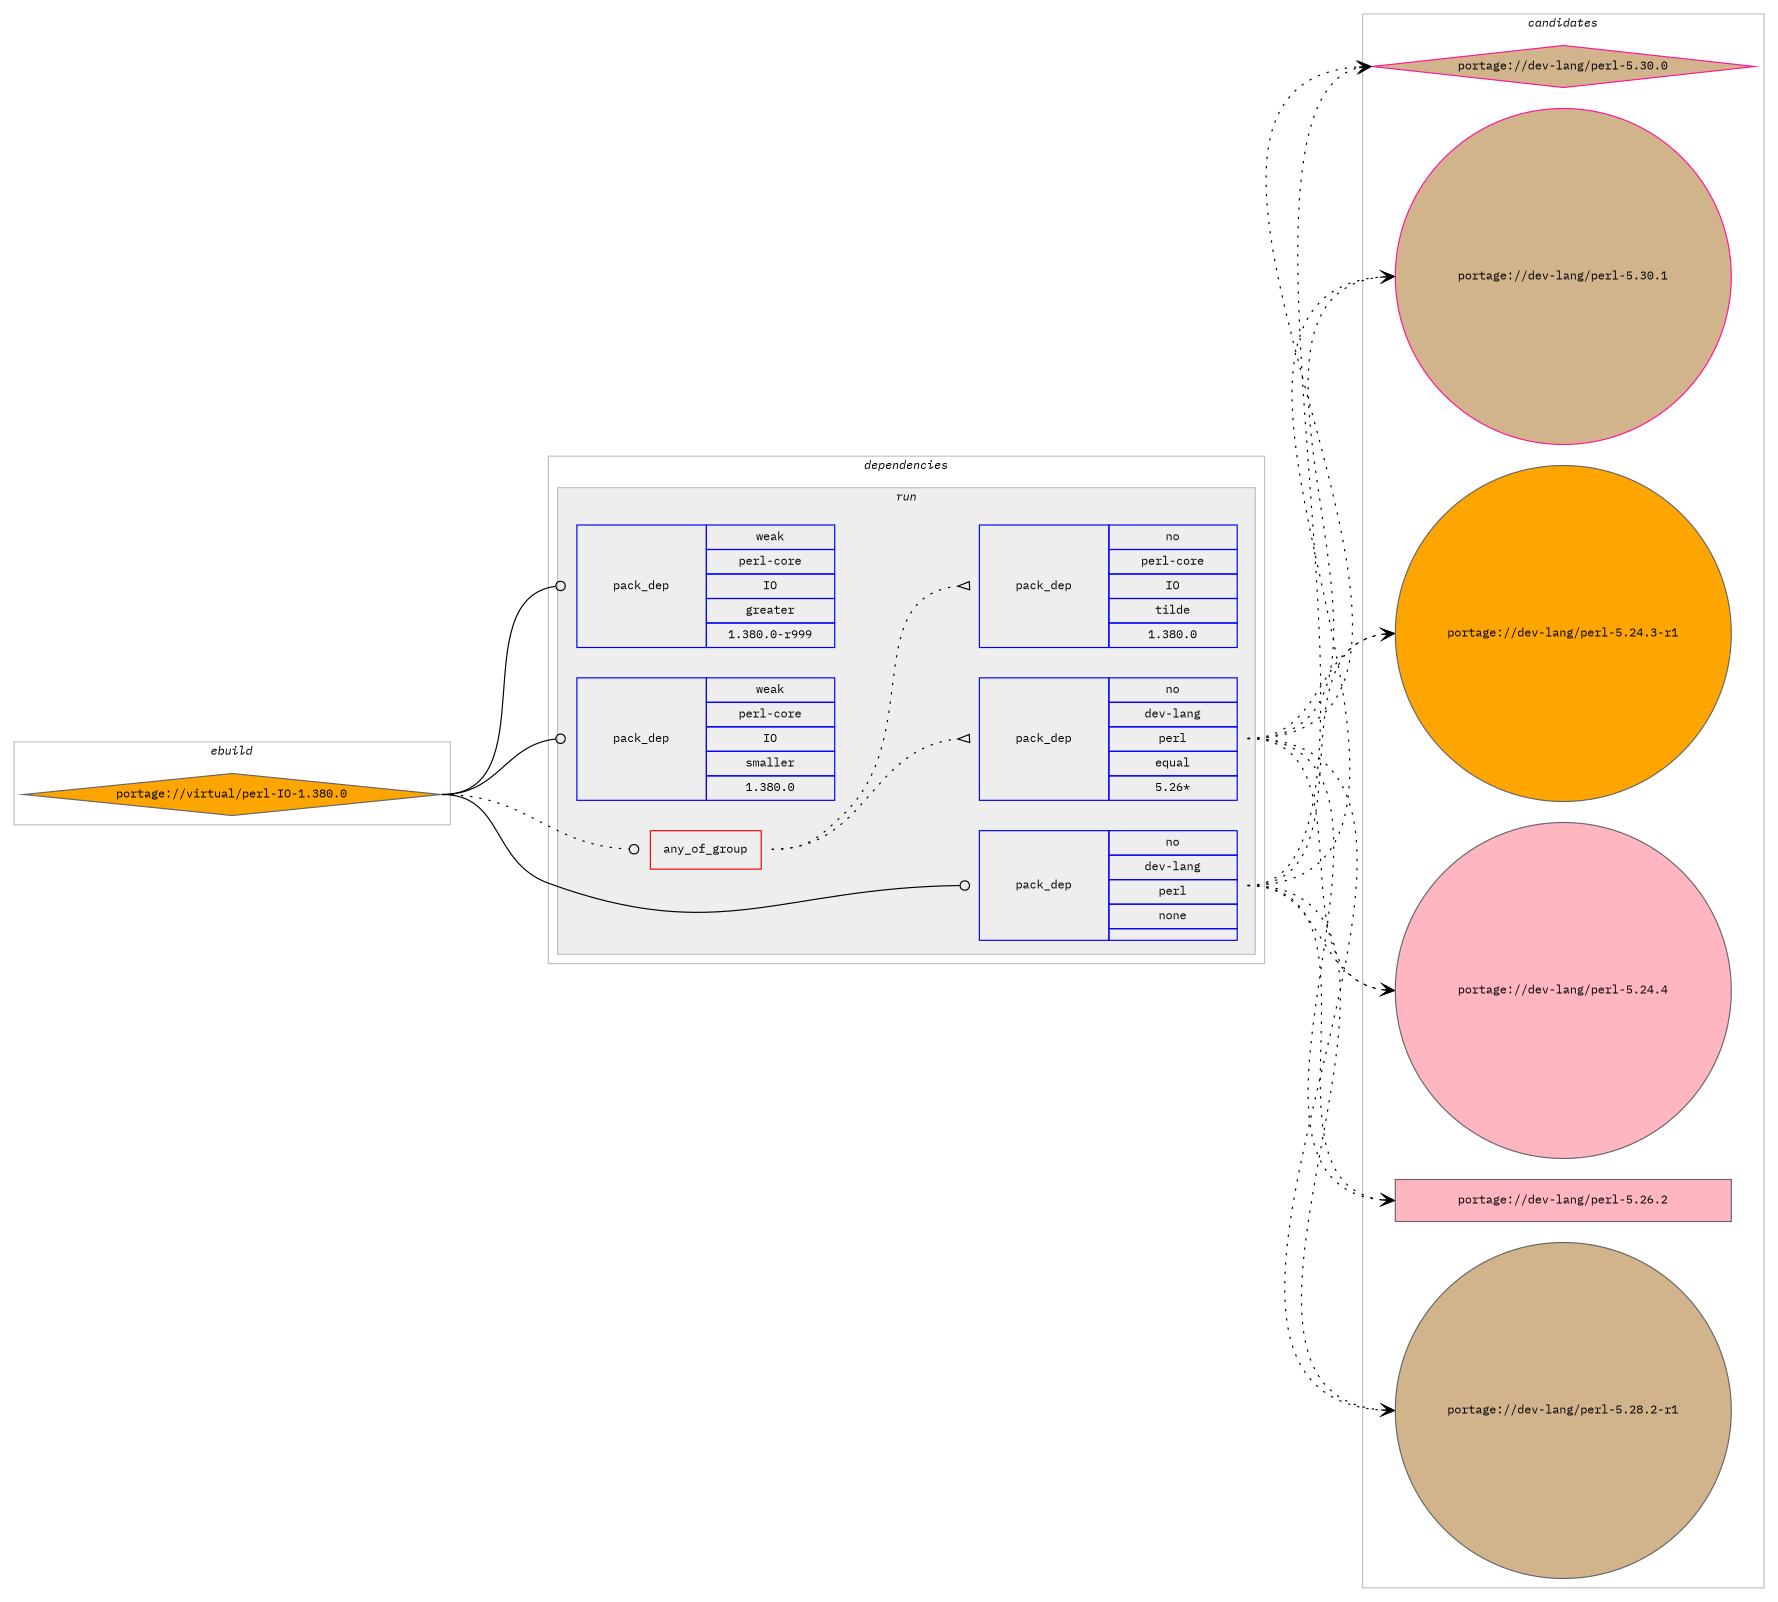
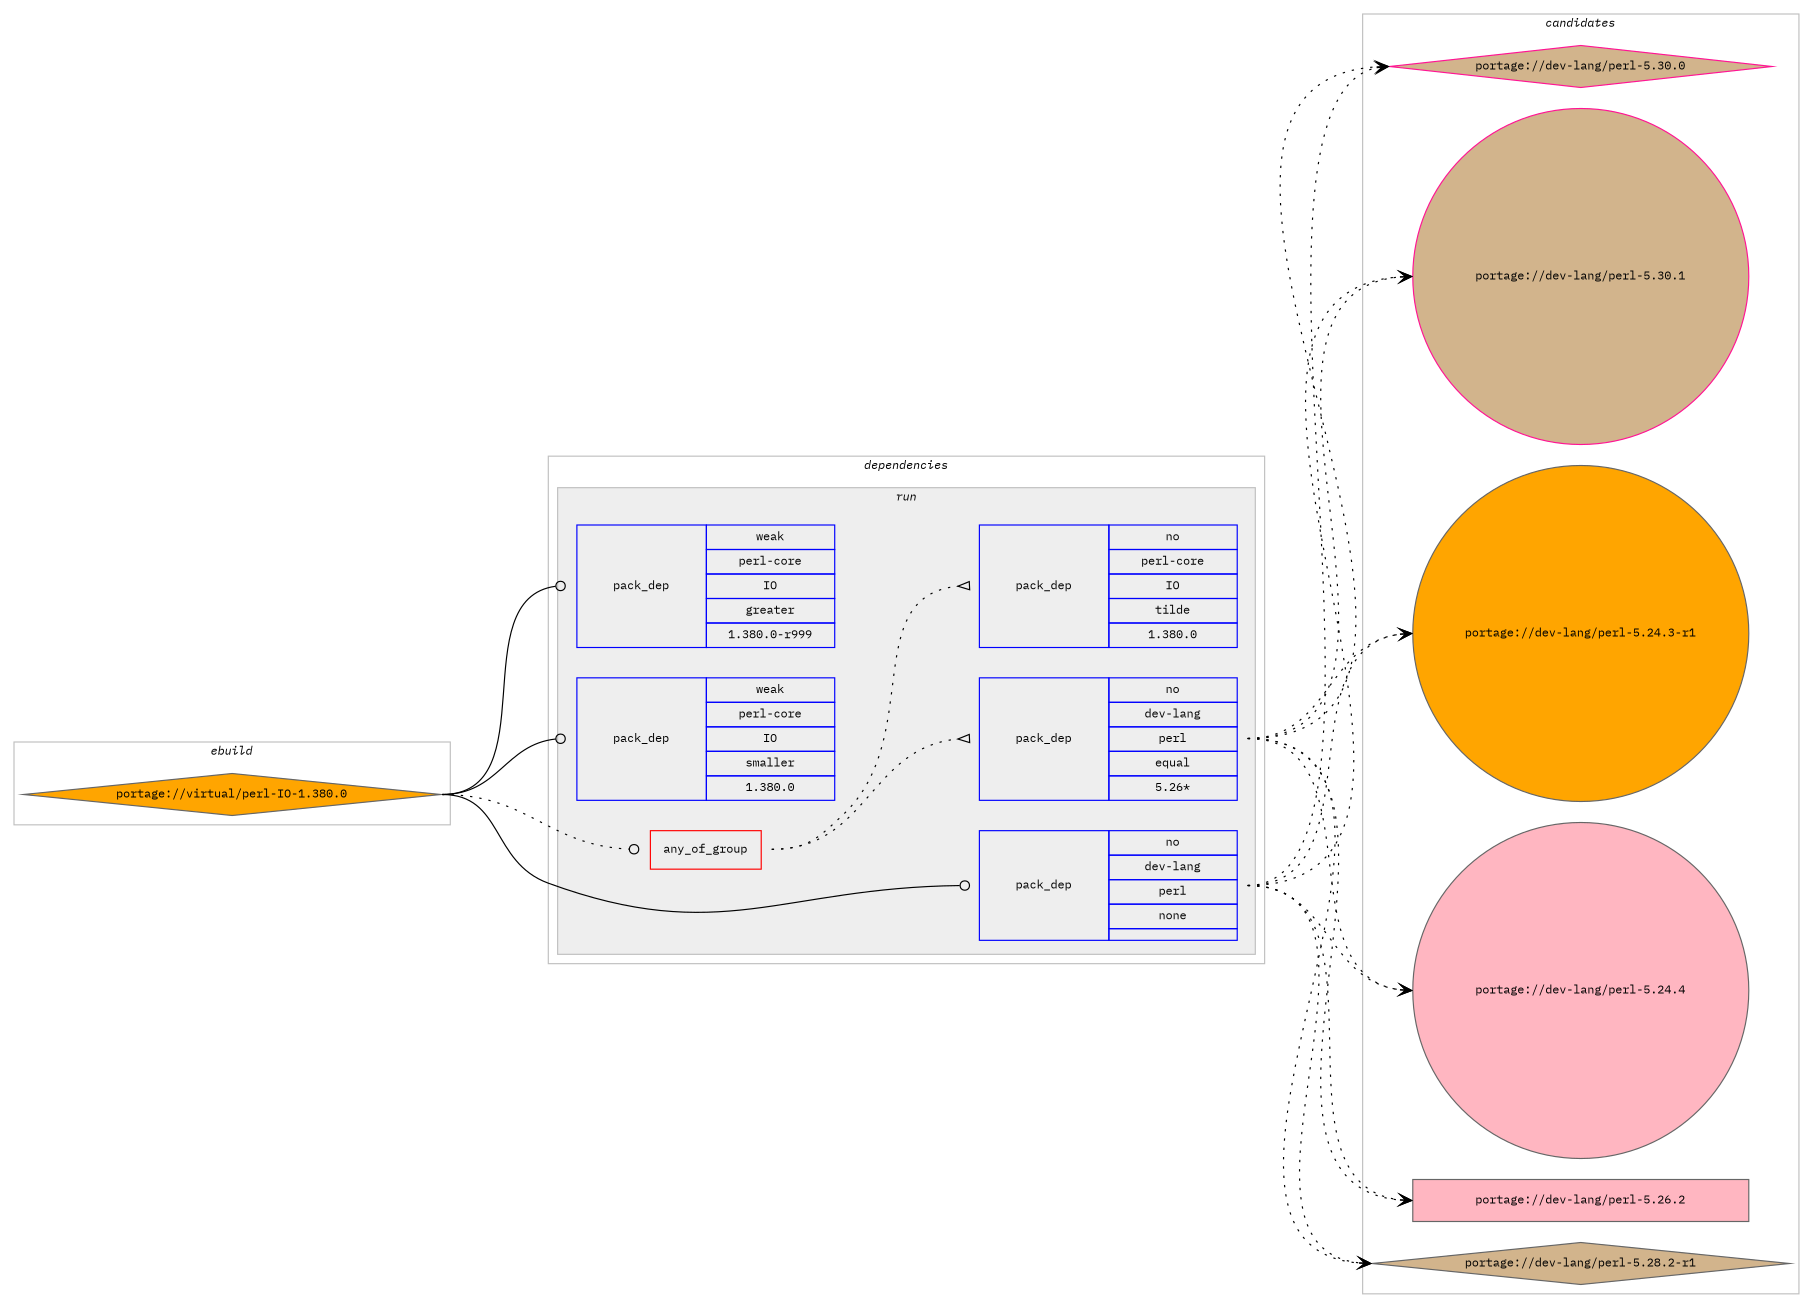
(1563, 1410) -> (1581, 1264)
